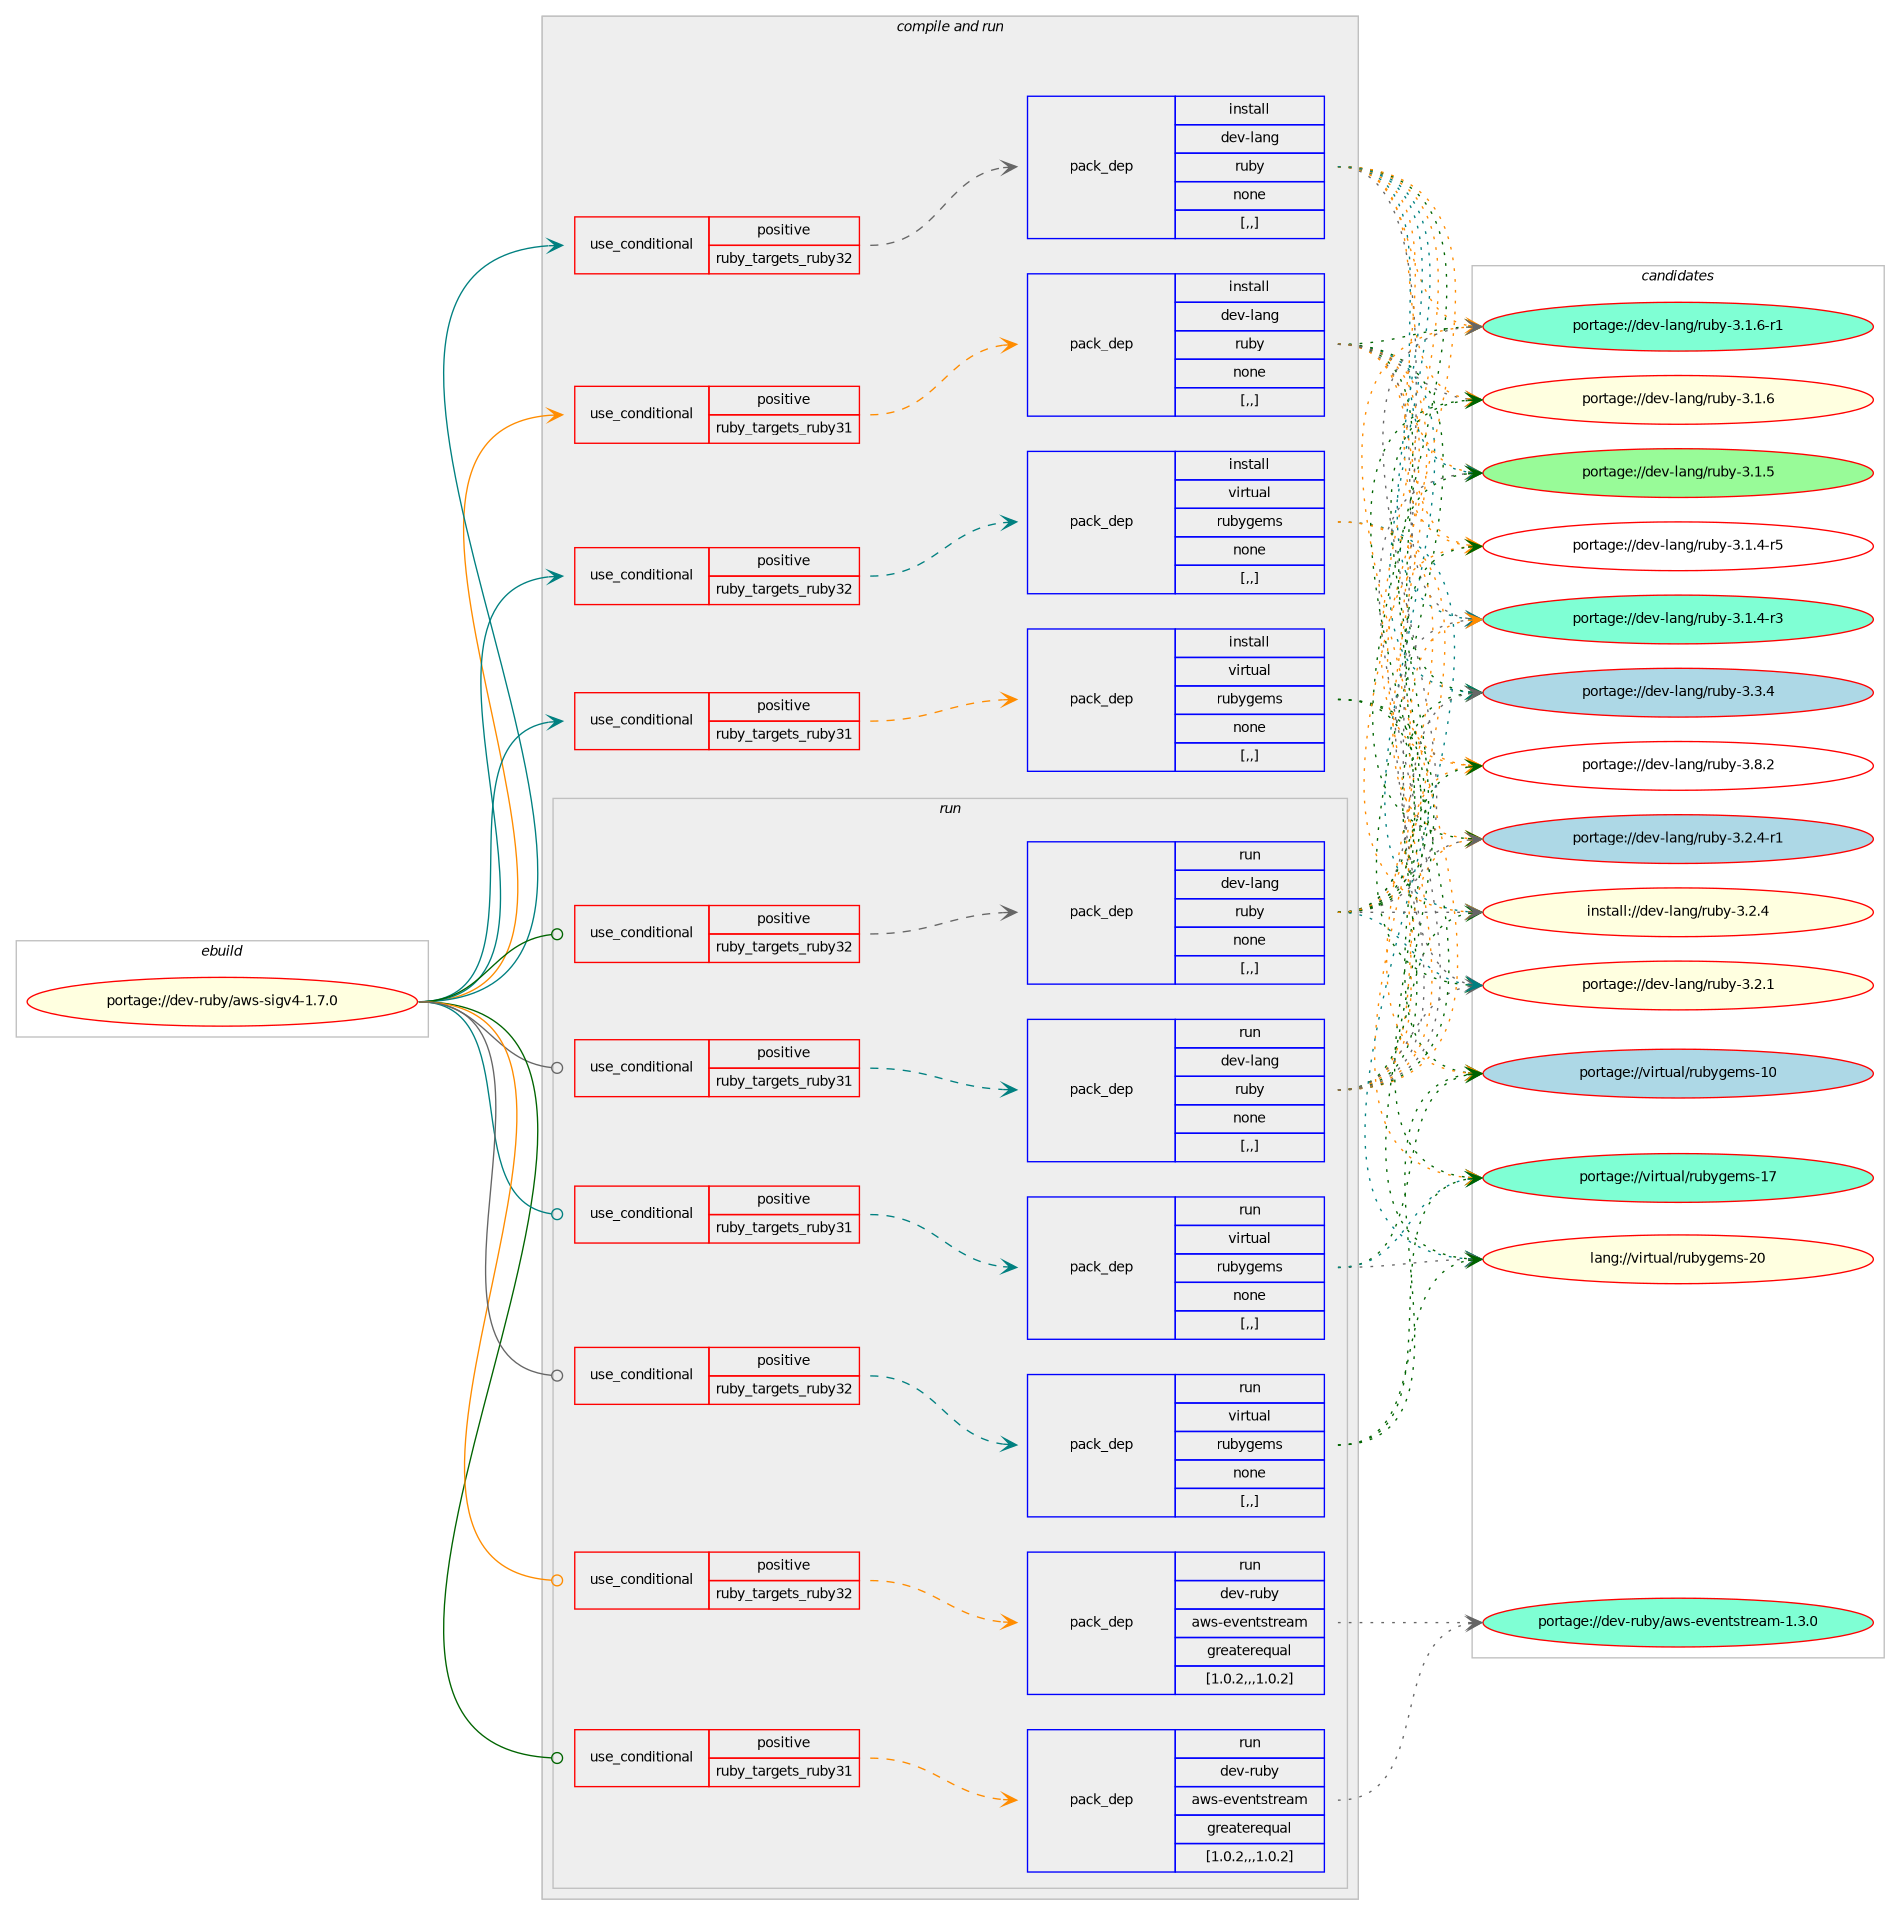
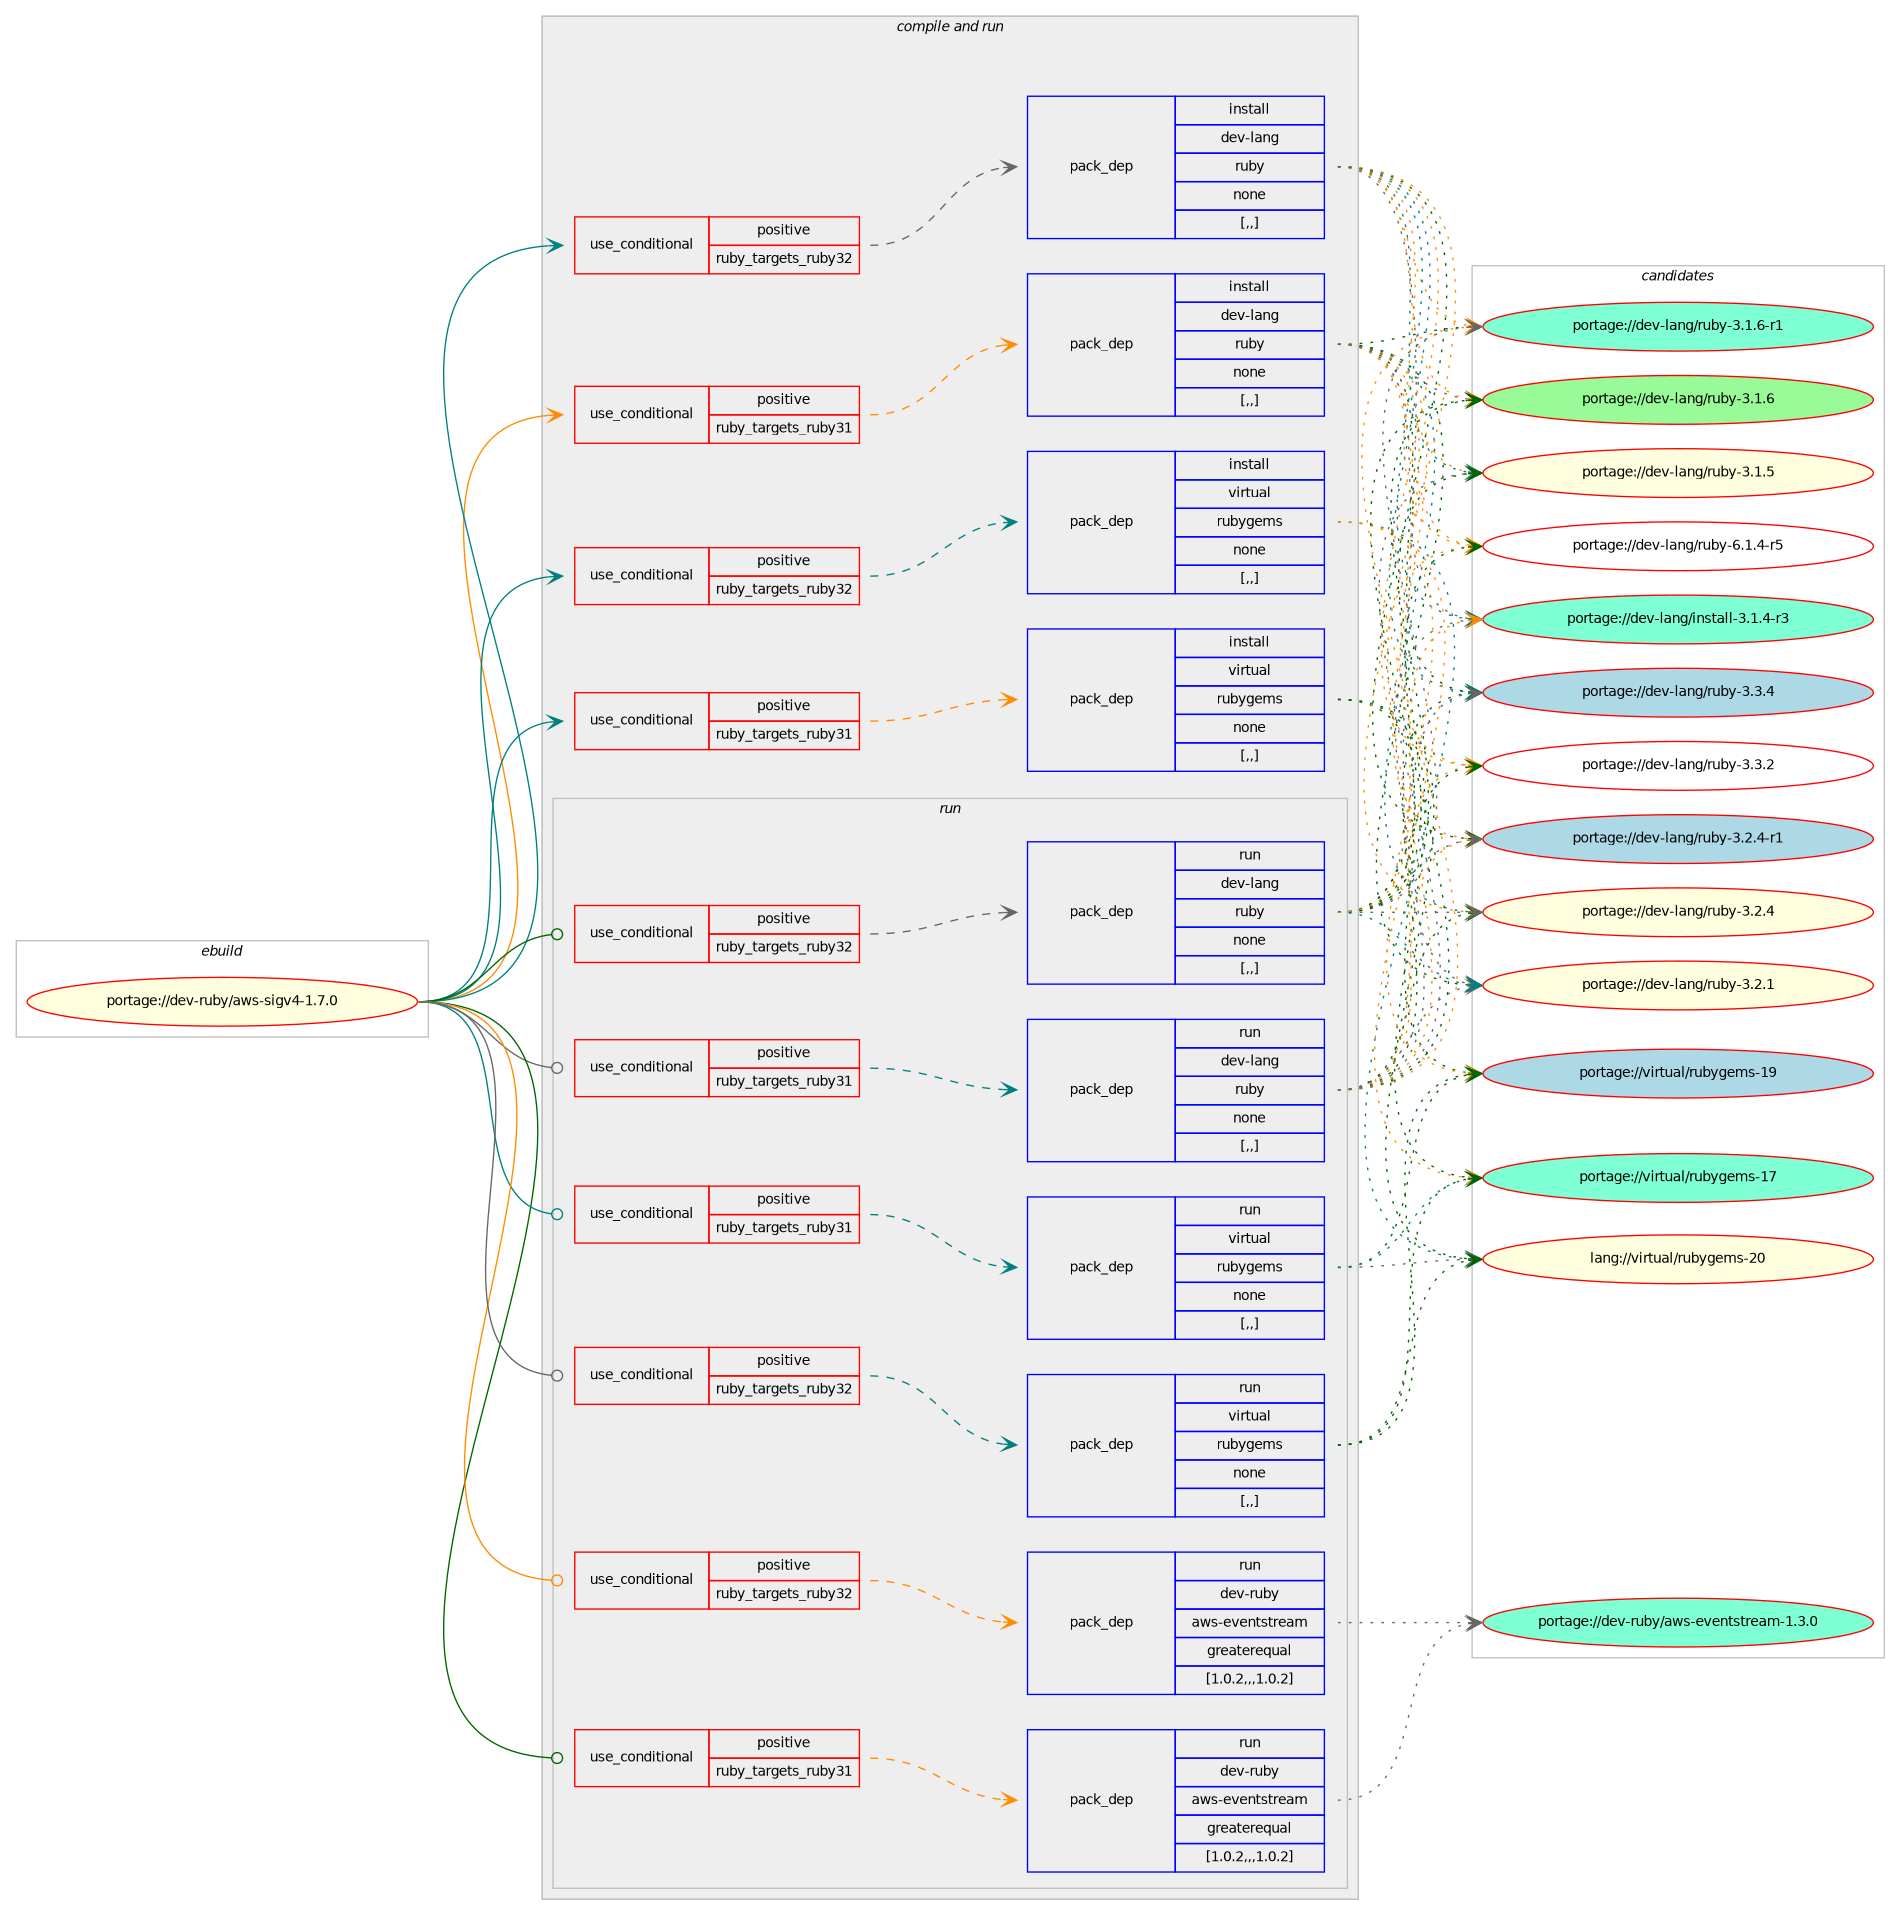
(1678, 400) -> (1678, 400)
(1678, 473) -> (1678, 473)
(1678, 546) -> (1678, 546)
(1678, 619) -> (1678, 619)
(1678, 766) -> (1678, 766)
(1678, 912) -> (1678, 912)
(1678, 1074) -> (1678, 1074)
